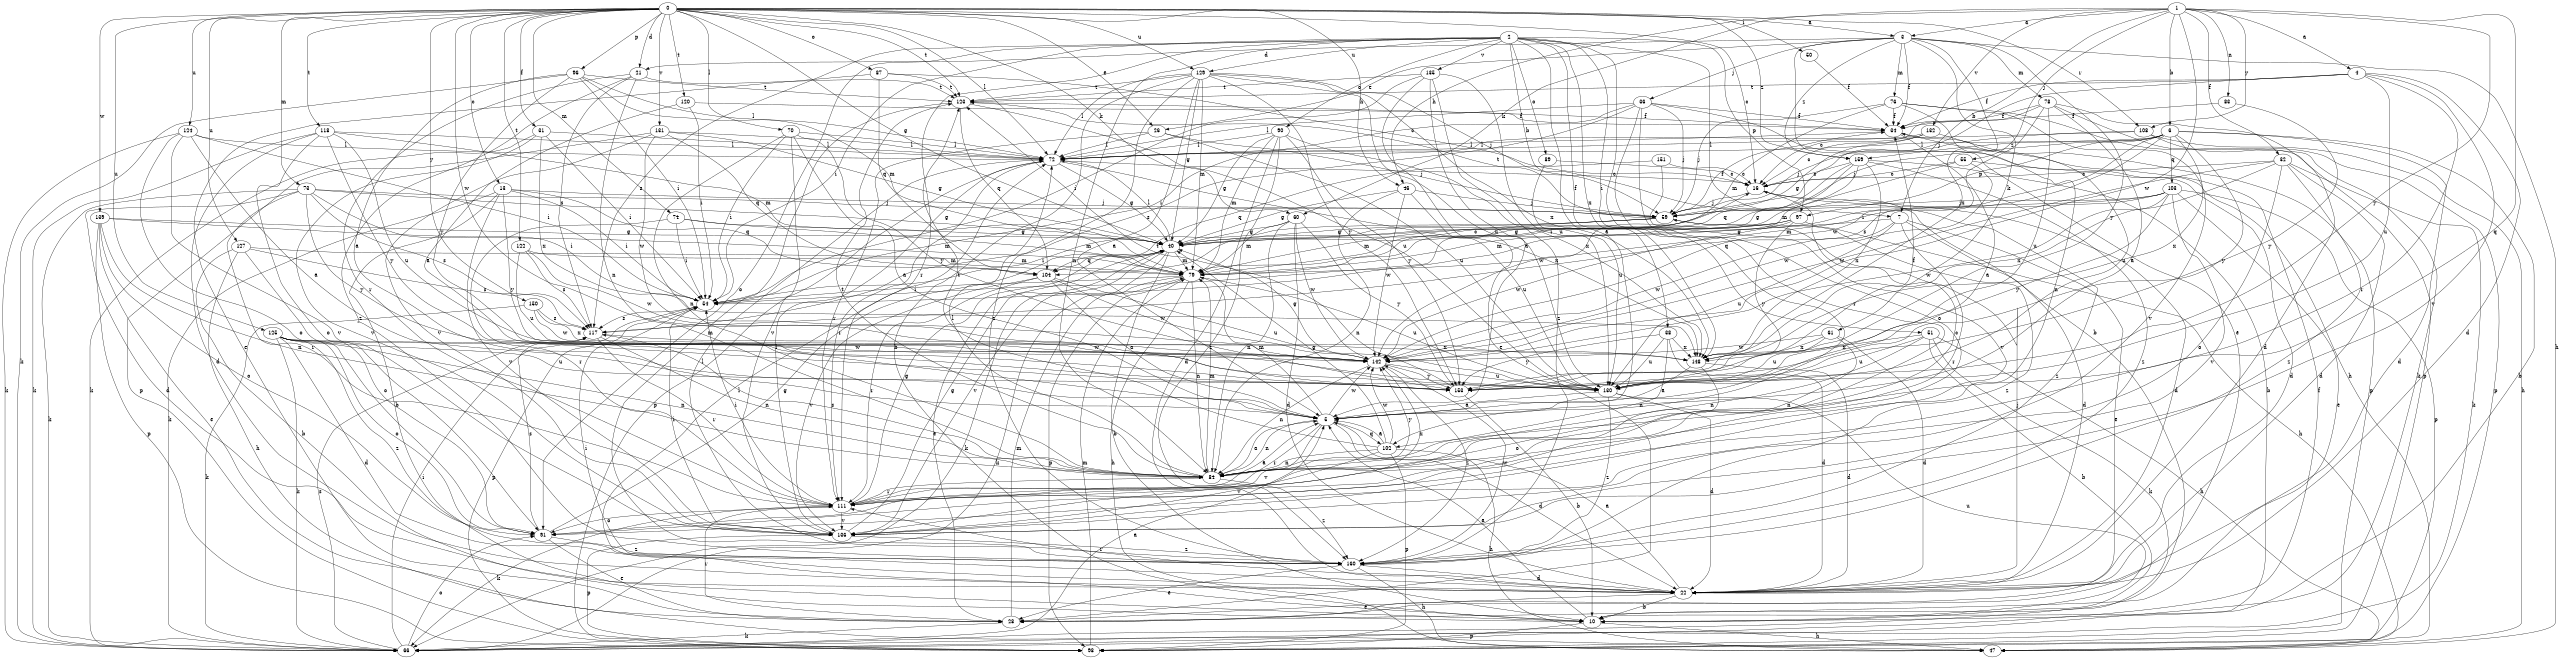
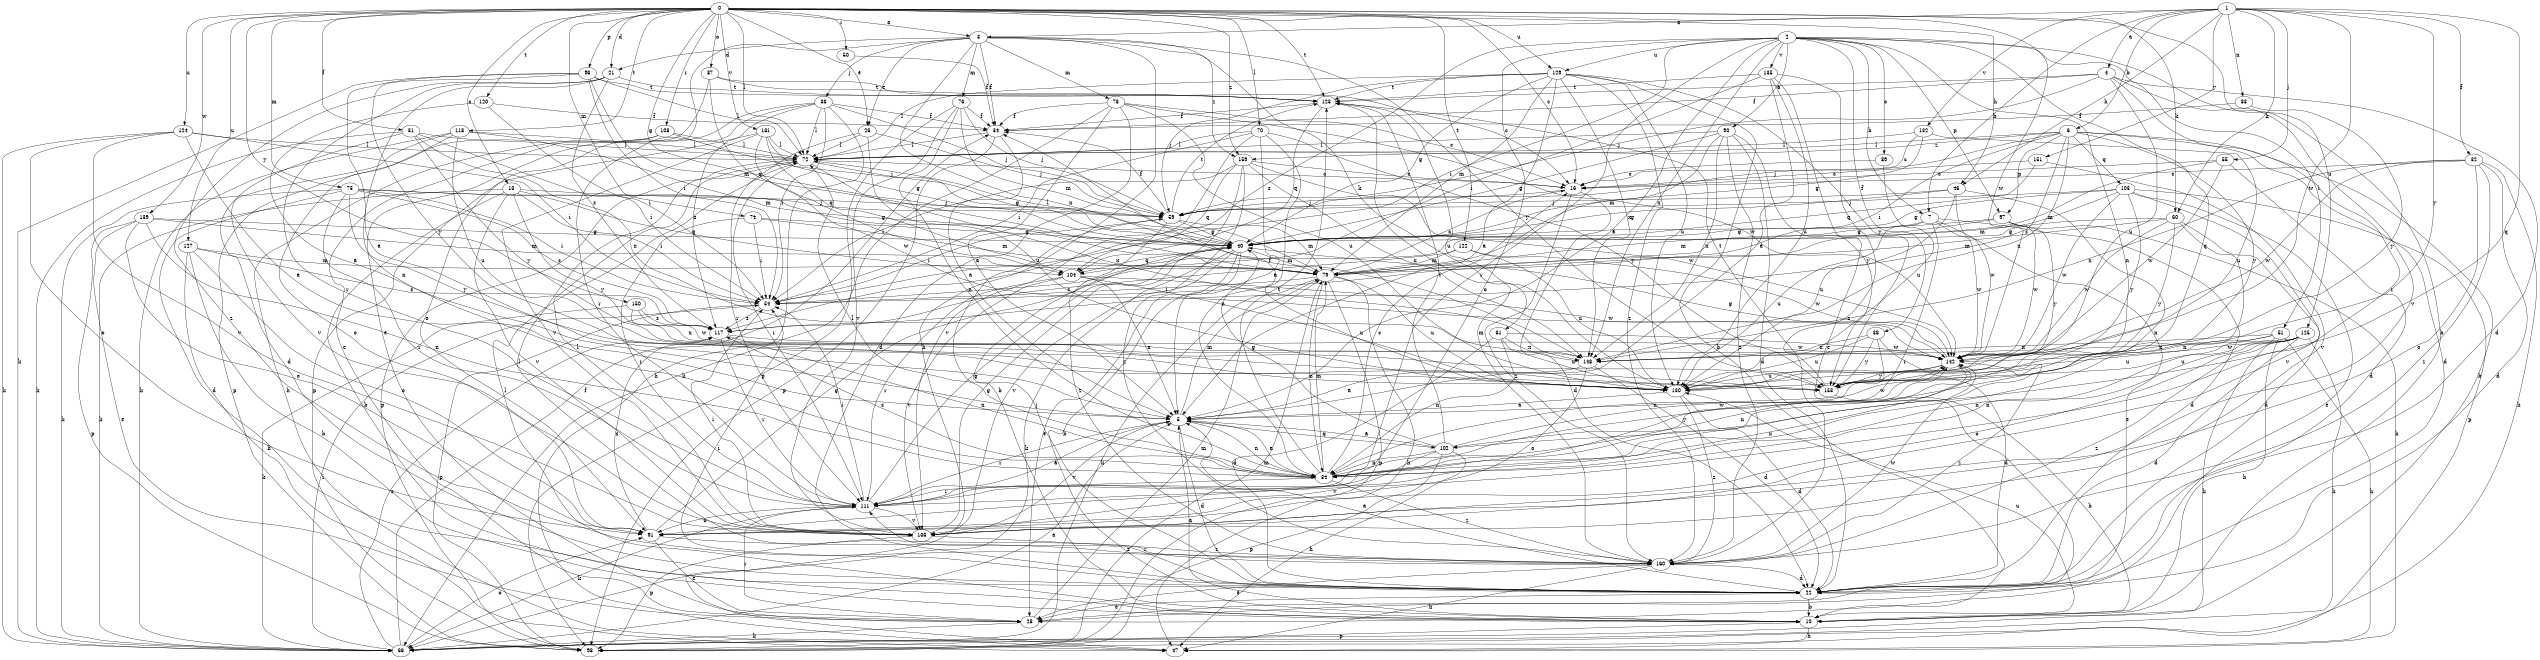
(2245, 82) -> (2168, 111)
(772, 352) -> (1076, 352)
(2142, 549) -> (2040, 529)
